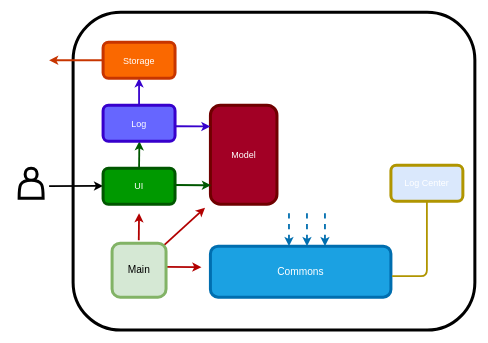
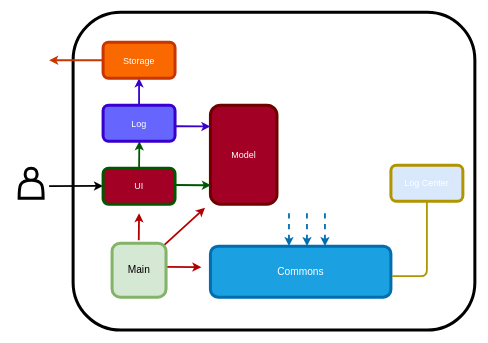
(139, 186) -> (139, 186)
